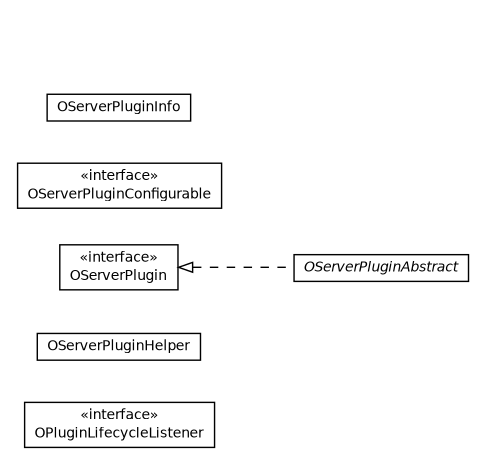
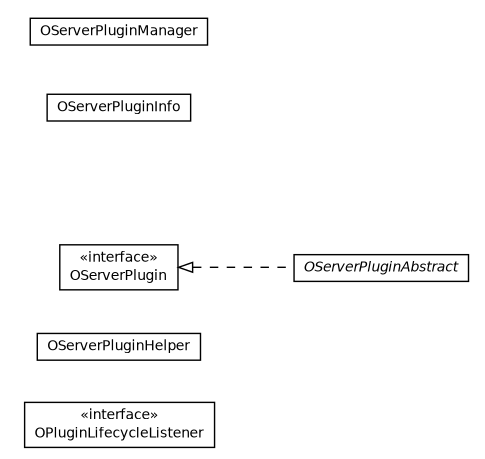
none -> (119, 31)
(119, 186) -> none
